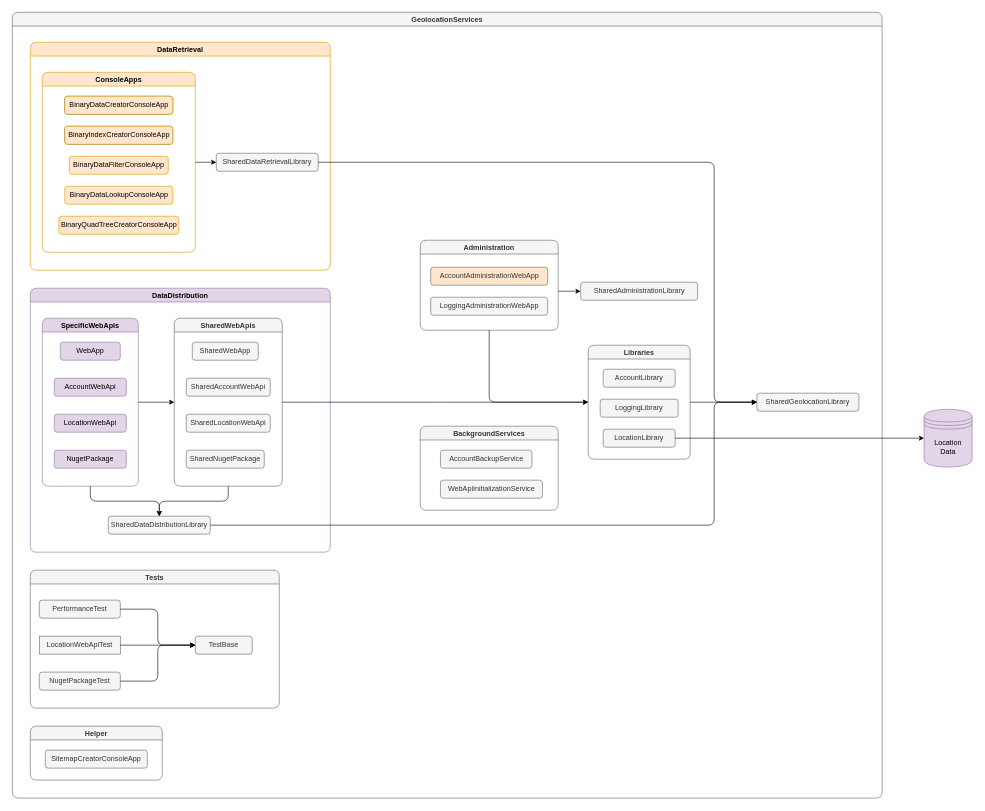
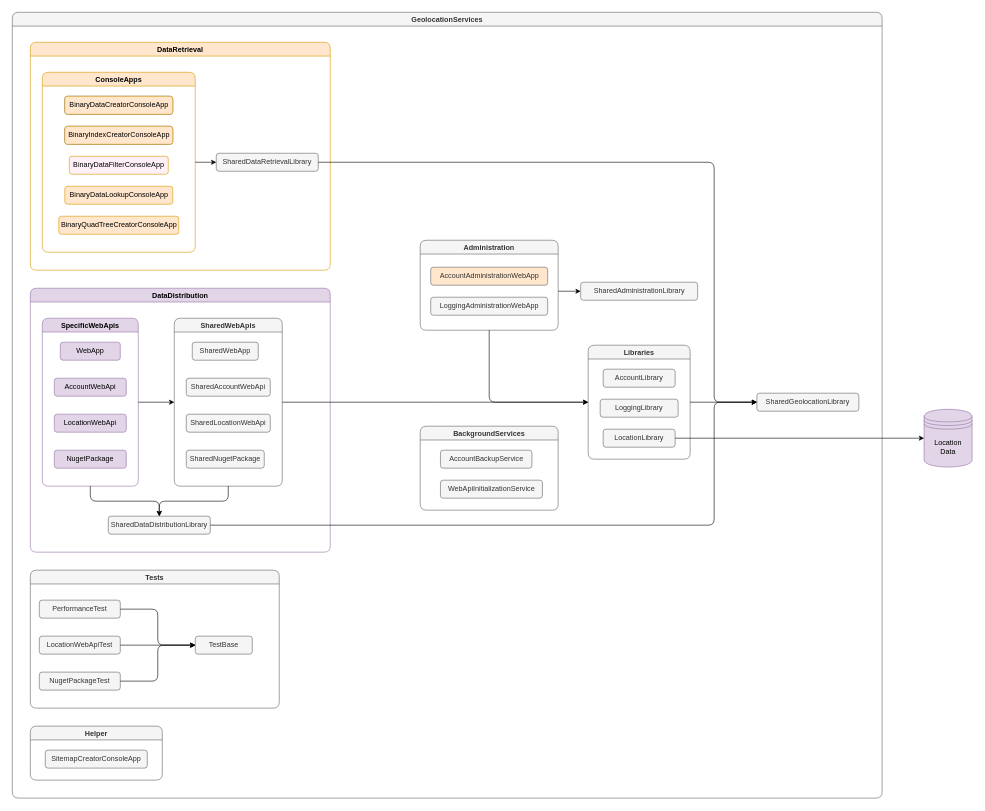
(119, 165) -> (119, 165)
(80, 645) -> (80, 645)
